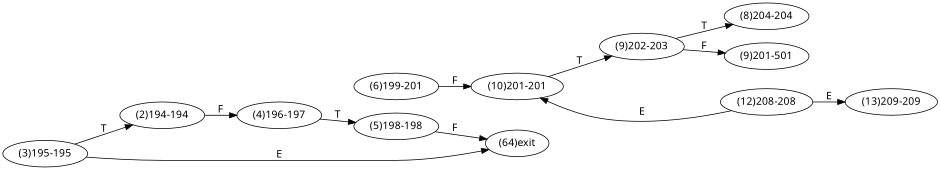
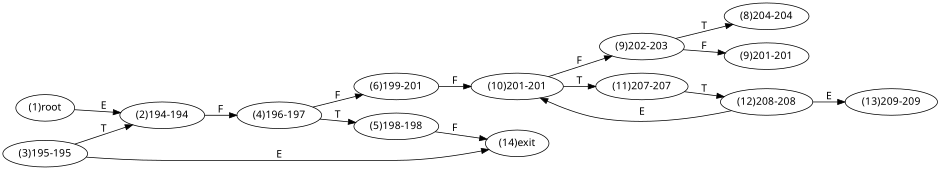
(767, 56) -> (767, 56)
(580, 61) -> (580, 61)
none -> (642, 86)
none -> (334, 102)
none -> (45, 108)
(517, 143) -> (517, 143)
